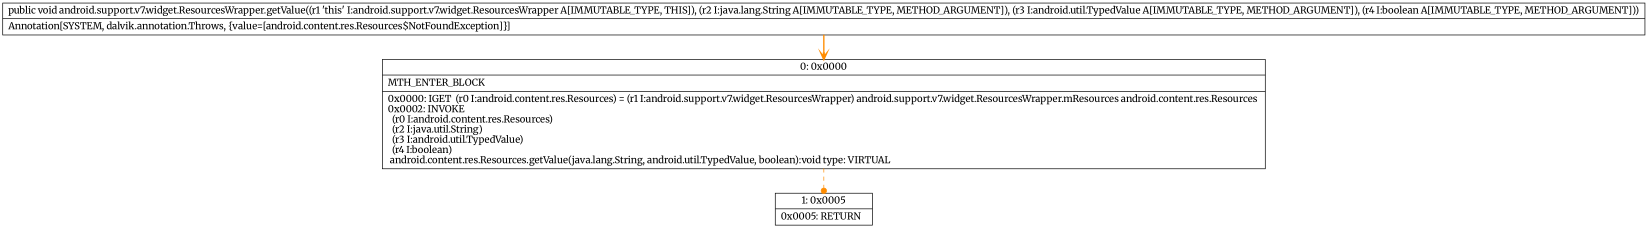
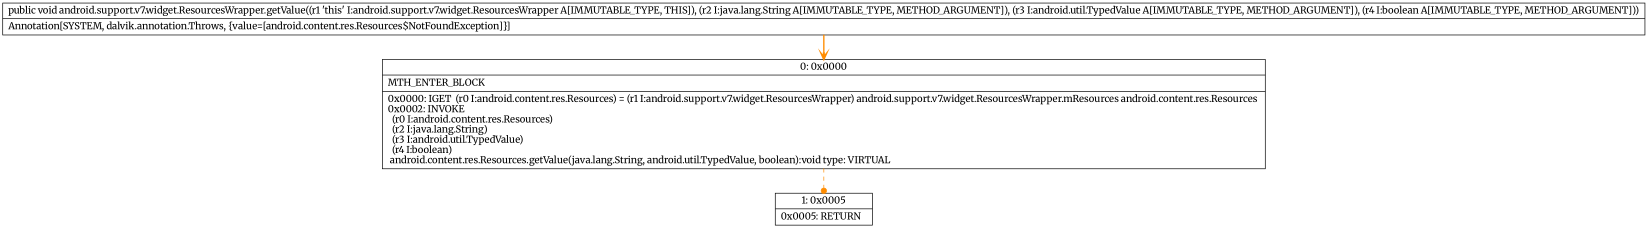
(435, 130) -> (438, 130)
